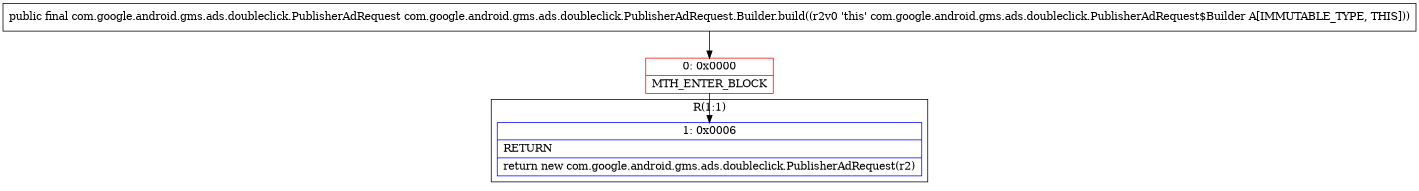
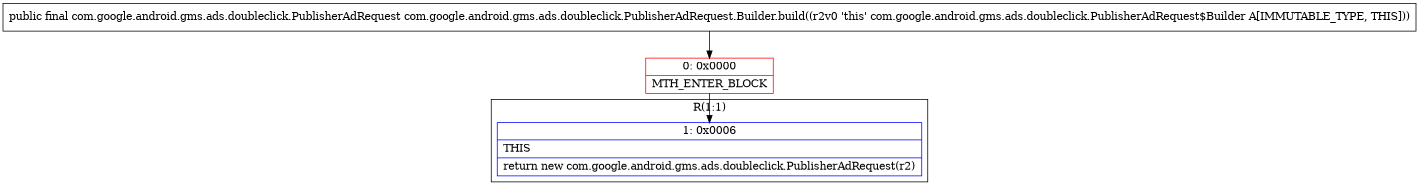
(528, 148) -> (517, 148)
